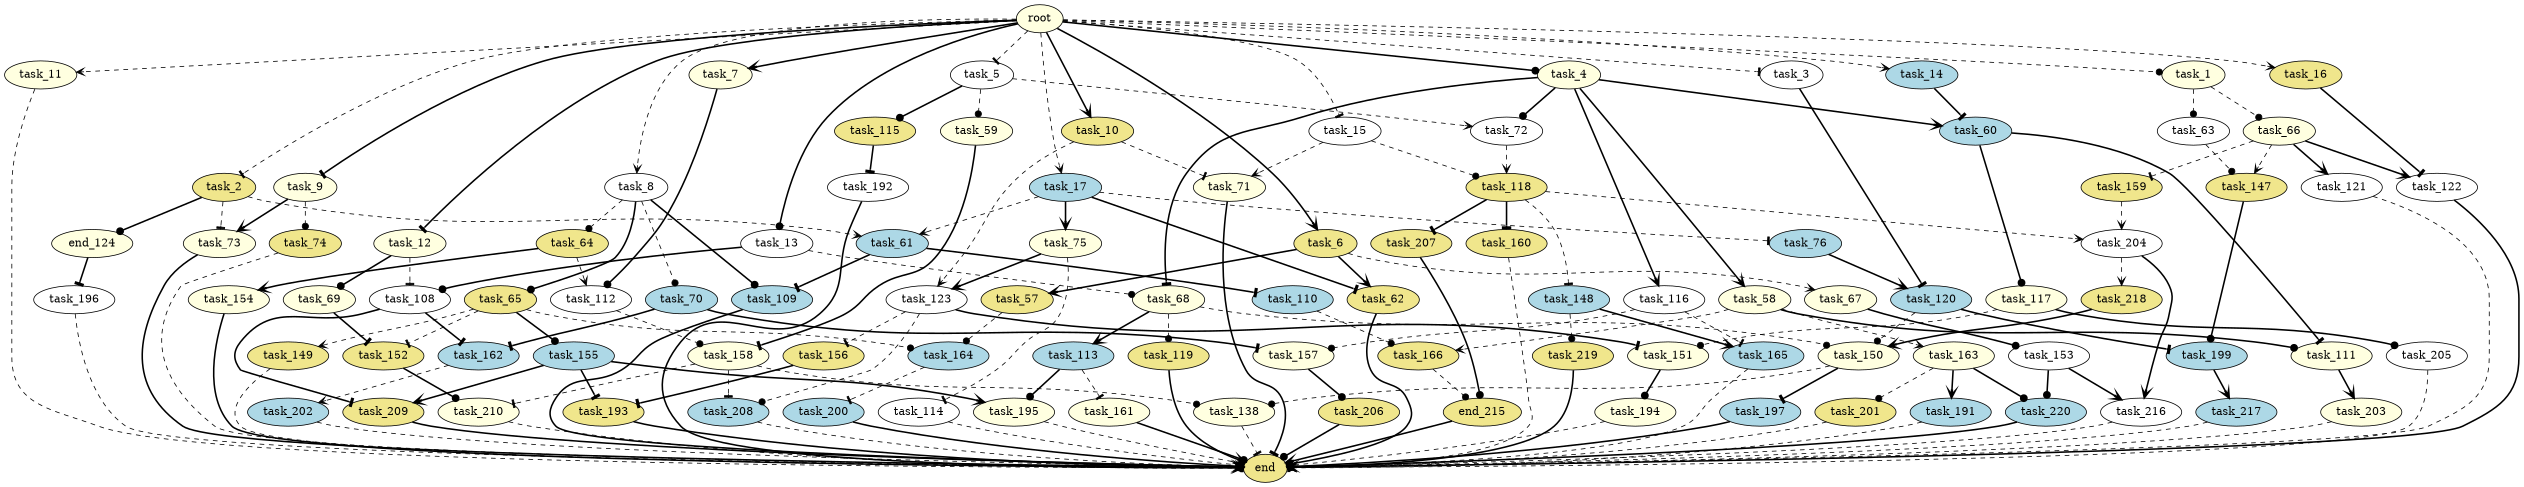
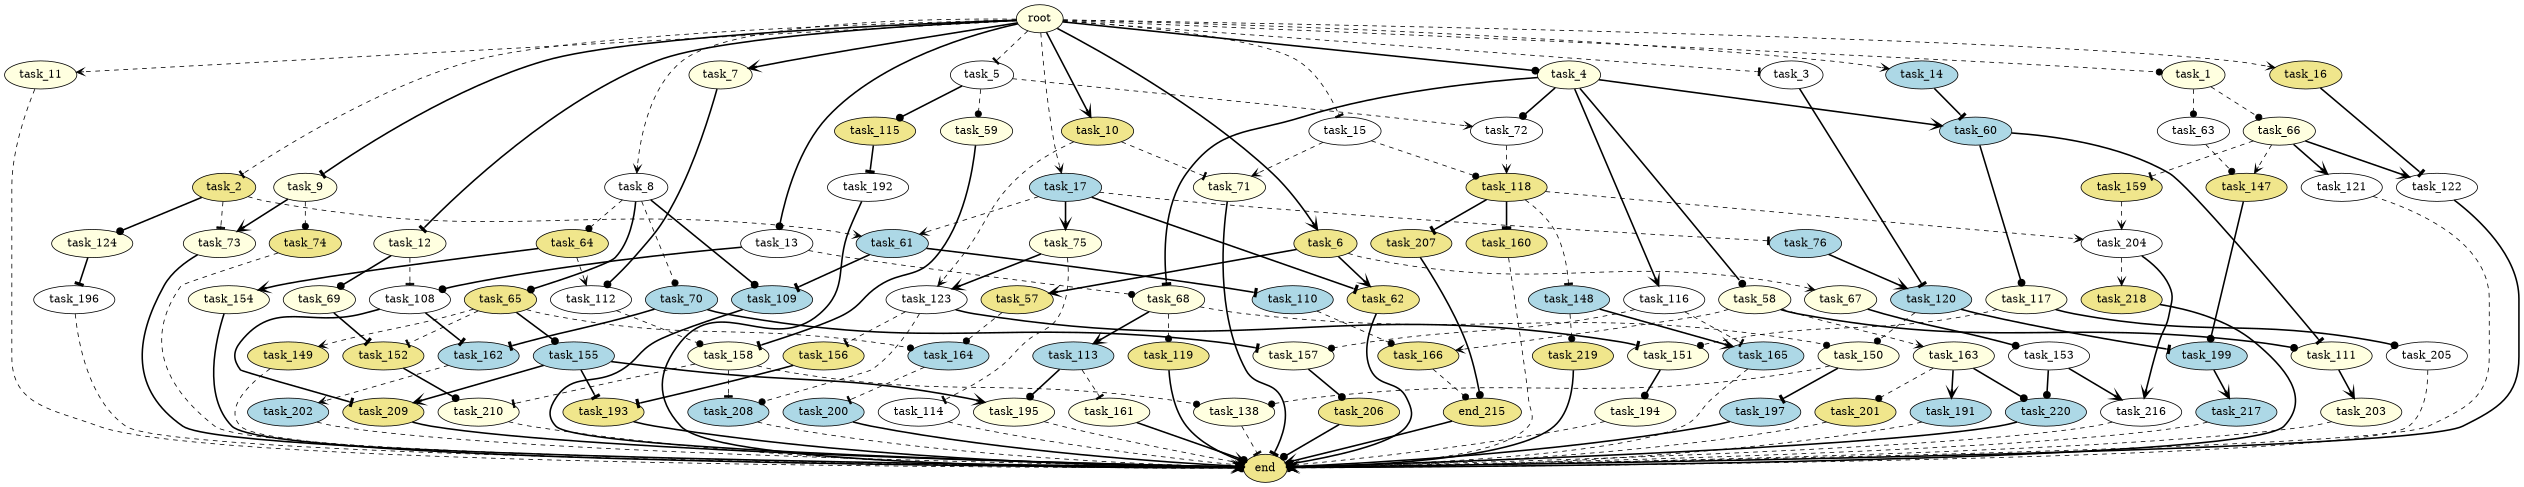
(1660, 184) -> (1660, 184)
(92, 244) -> (92, 244)
(1994, 327) -> (1893, 459)
